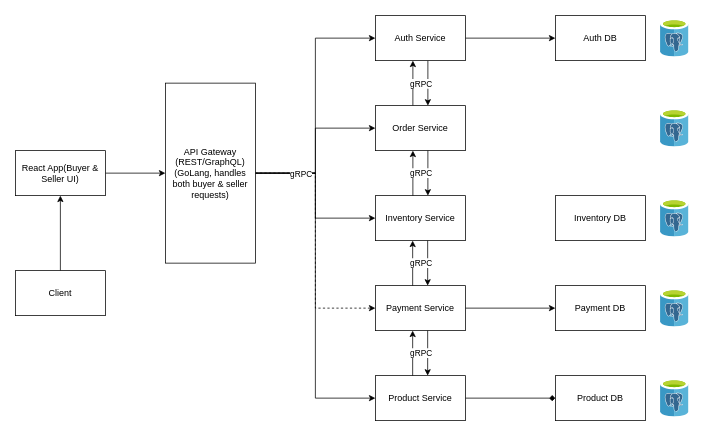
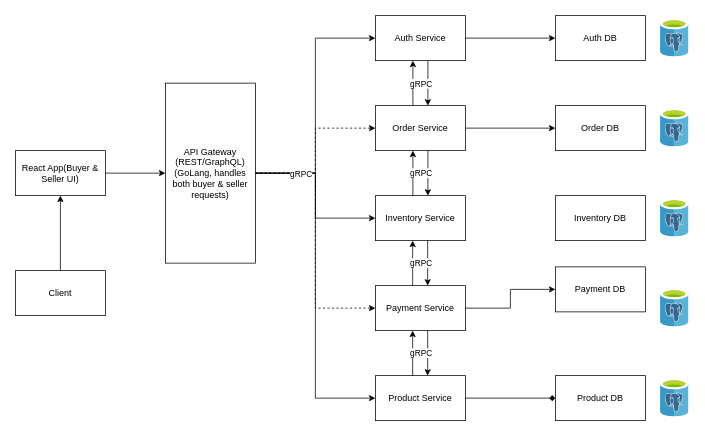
(342, 128) -> (342, 128)
none -> (549, 128)
none -> (600, 128)
(600, 308) -> (600, 289)
